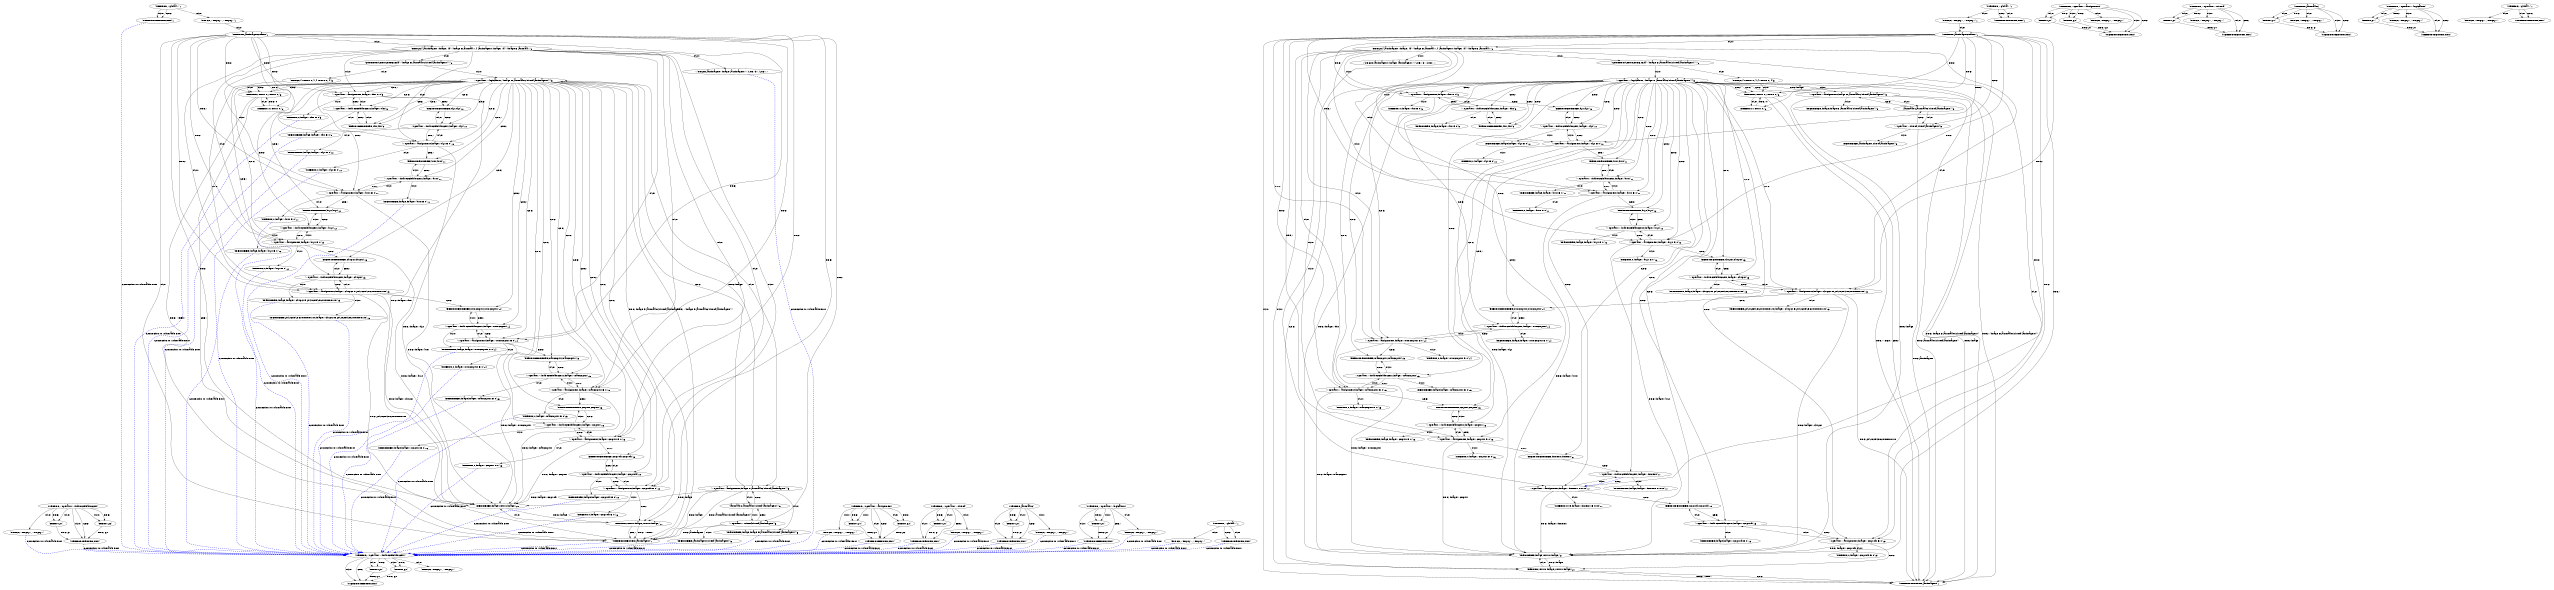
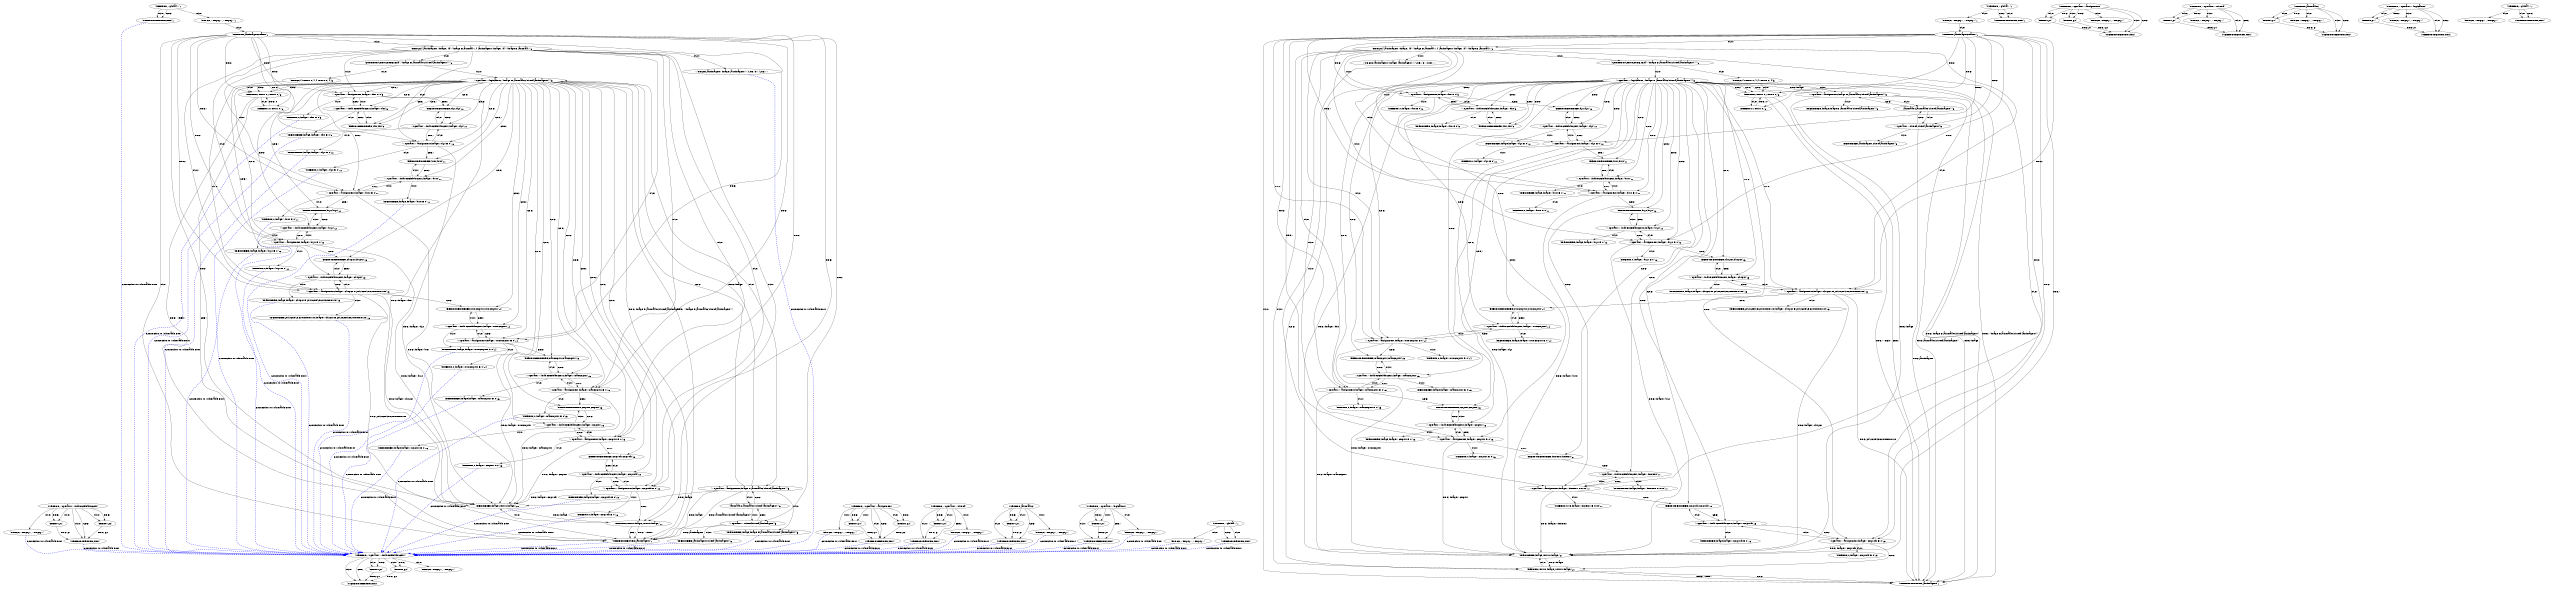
(1605, 483) -> (1605, 483)
